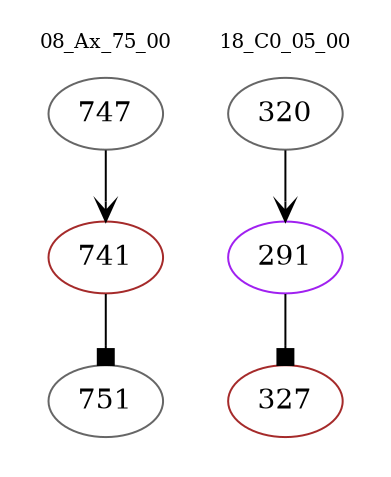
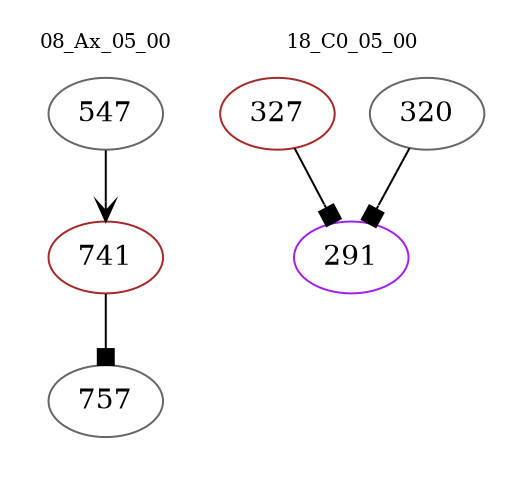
(106, 43) -> (106, 43)
(106, 114) -> (106, 114)
(285, 176) -> (394, 177)
(285, 320) -> (309, 176)
(106, 401) -> (106, 401)
